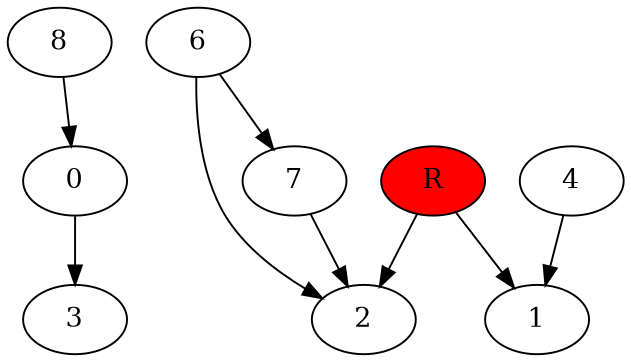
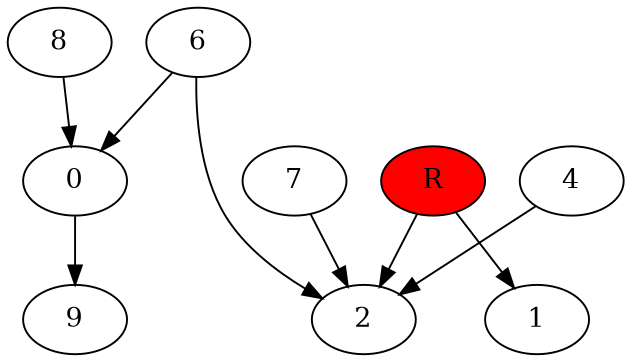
(241, 104) -> (143, 105)
(557, 241) -> (467, 251)
(75, 320) -> (75, 320)
